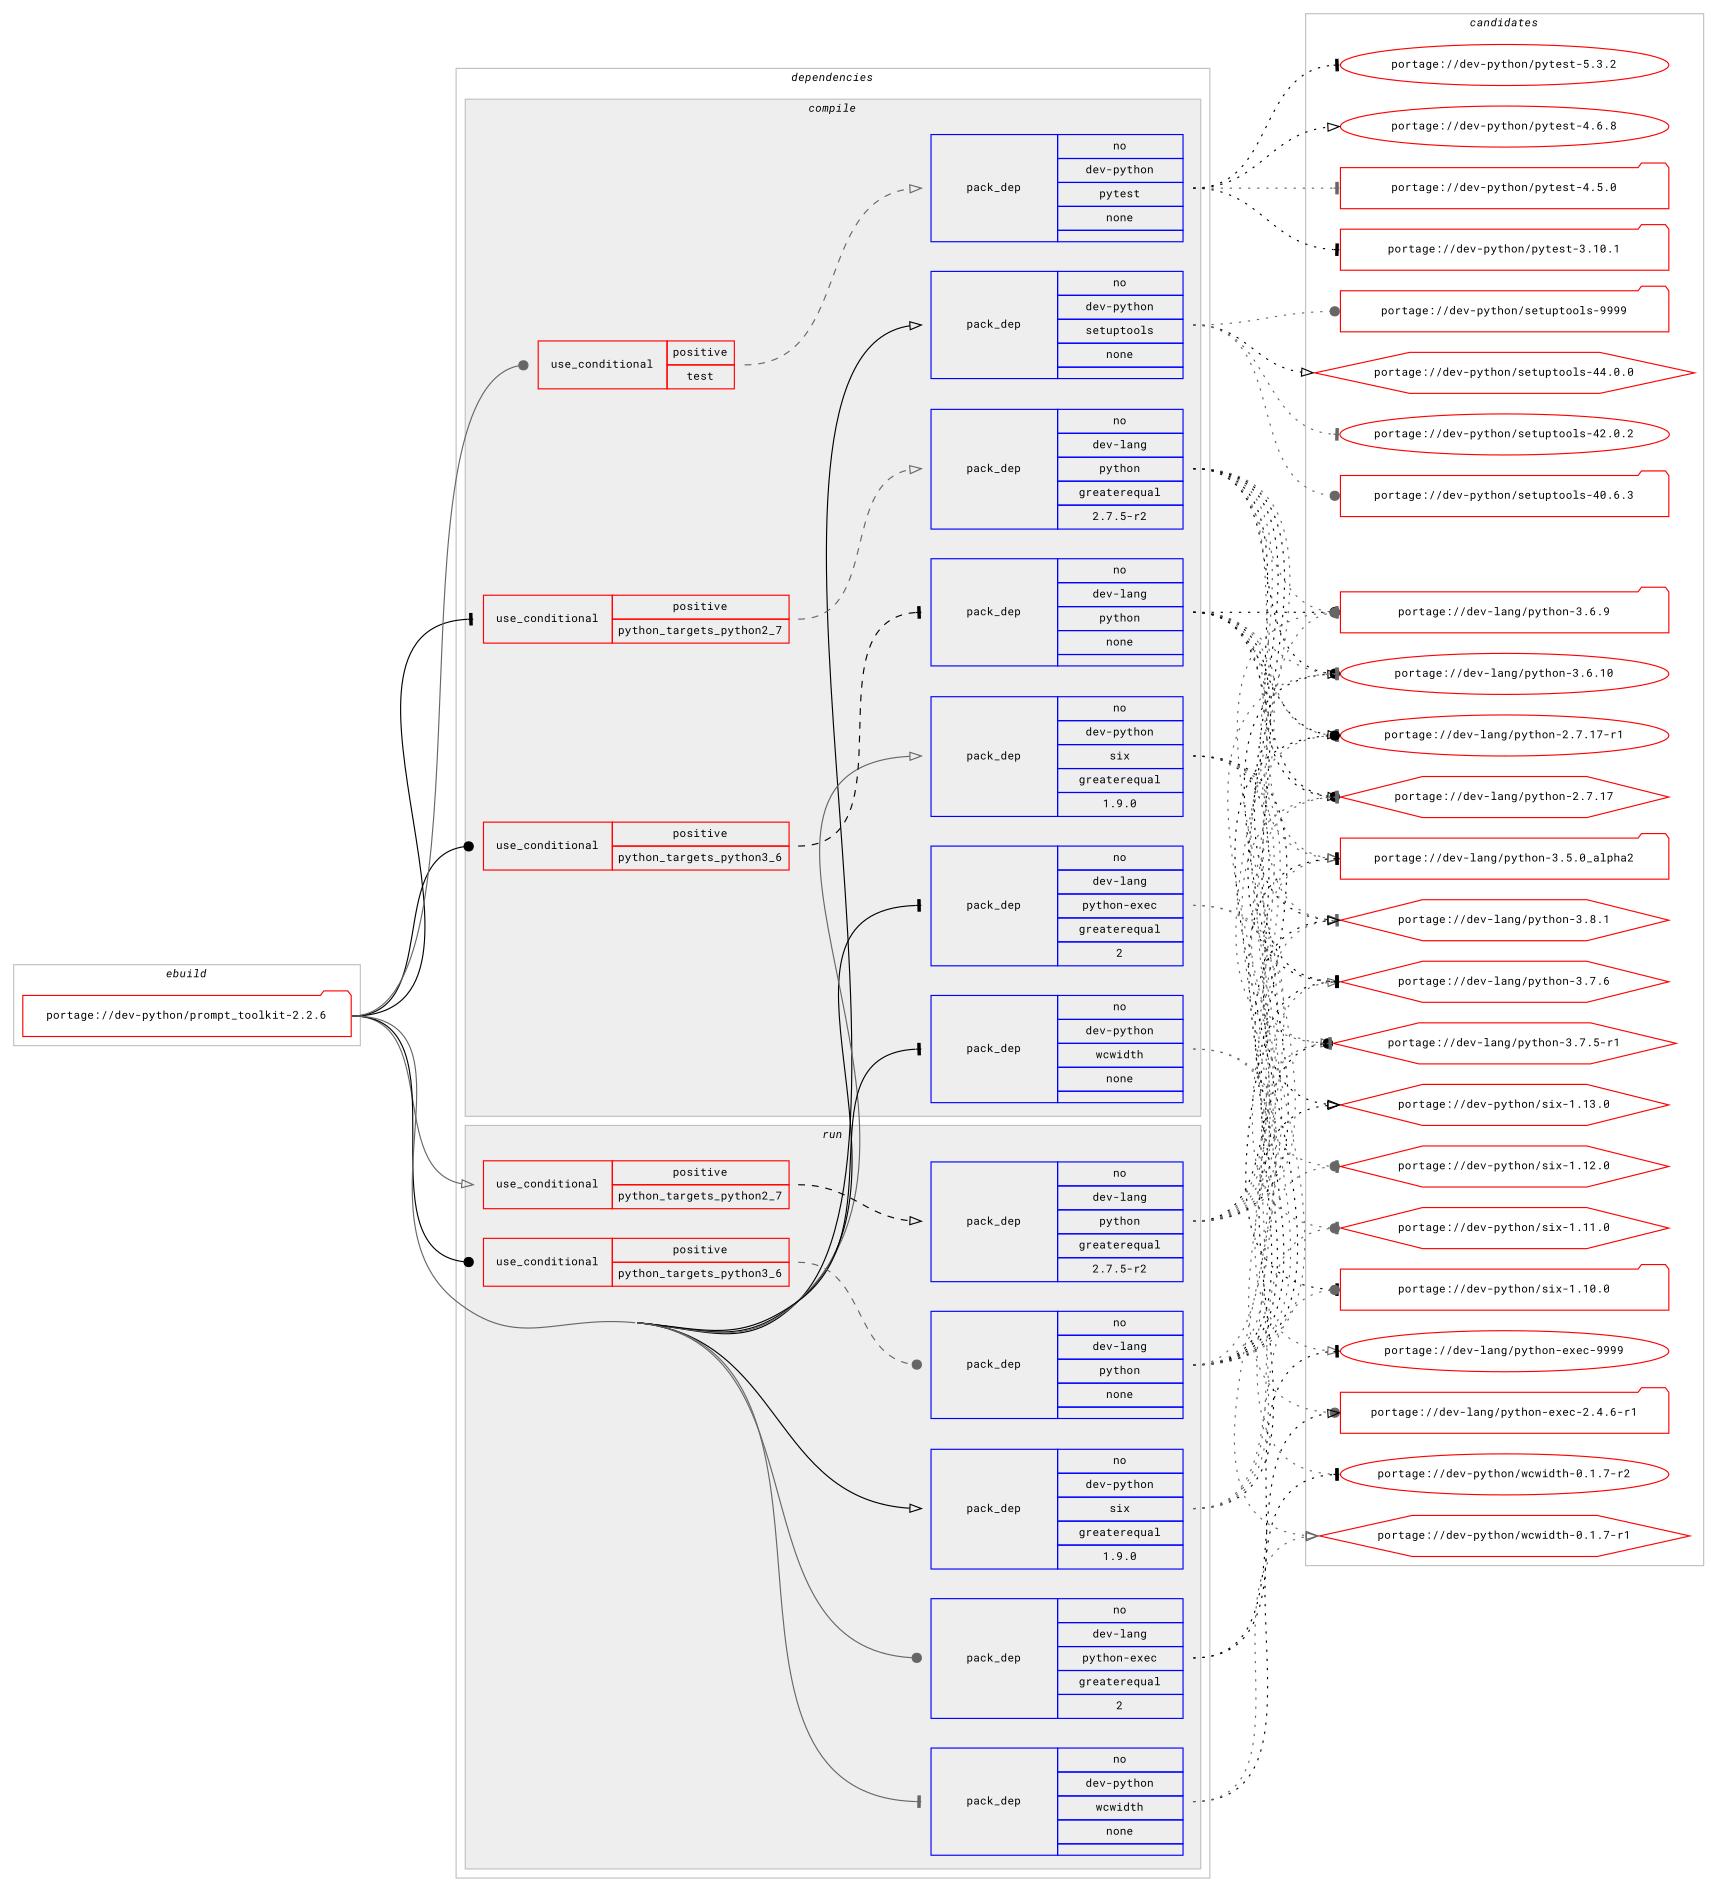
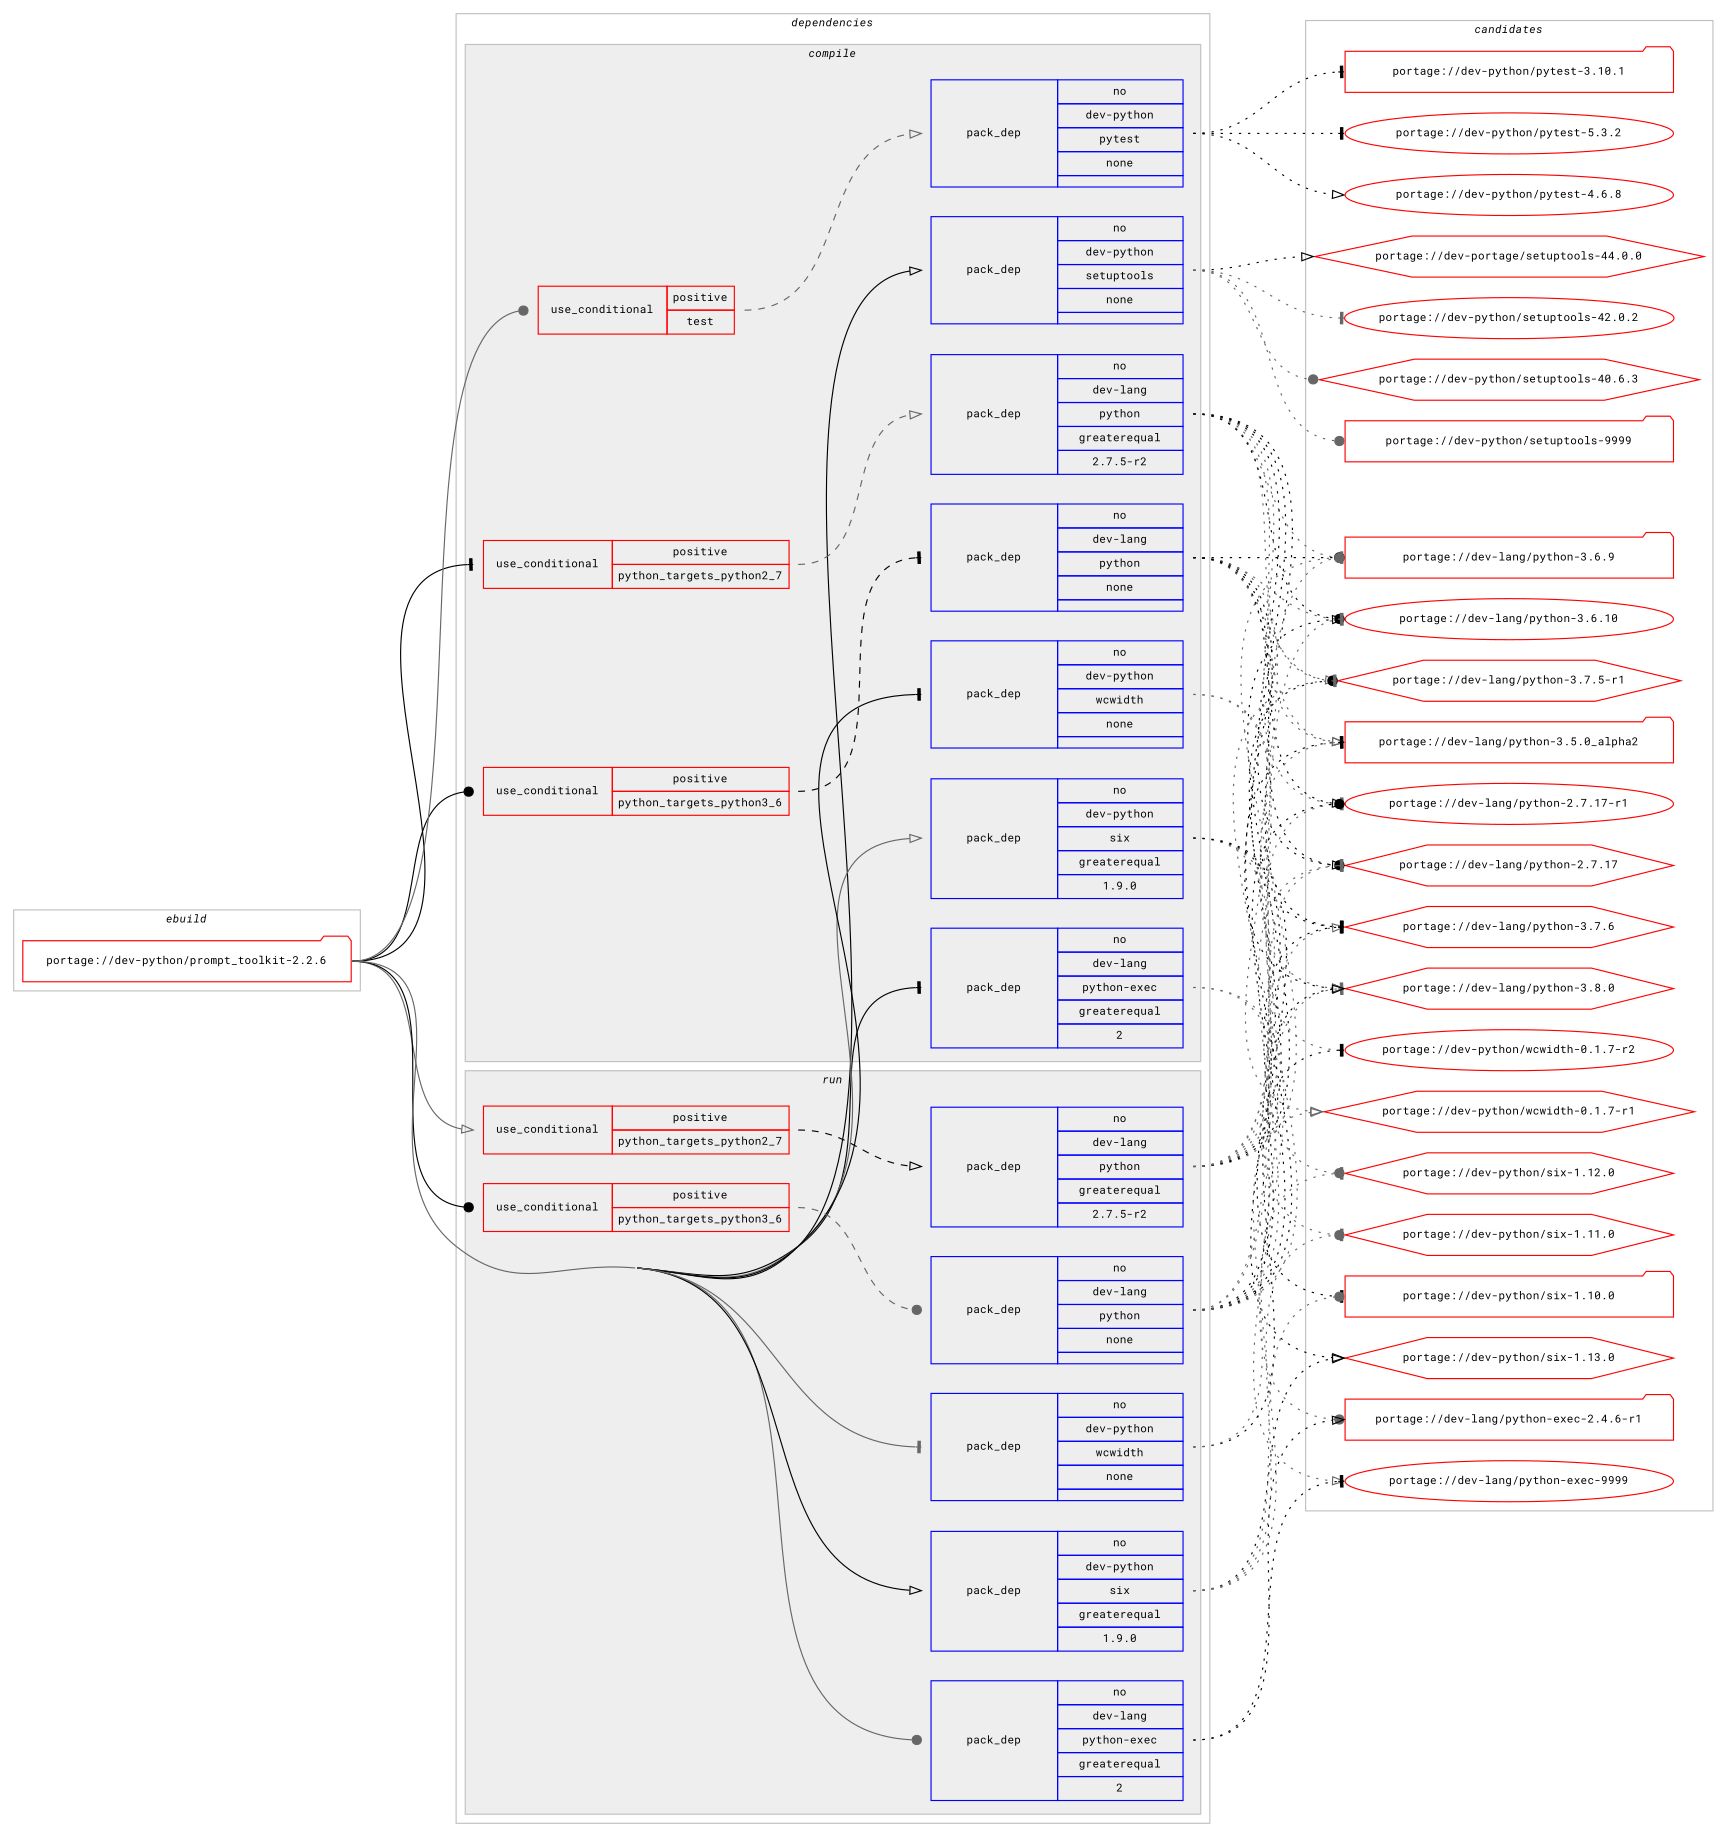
(1505, 188) -> none
(1505, 373) -> (1509, 257)
(1505, 496) -> (1509, 380)
(1505, 920) -> (1509, 989)
